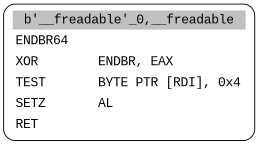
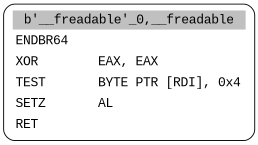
(95, 61) -> (87, 61)
